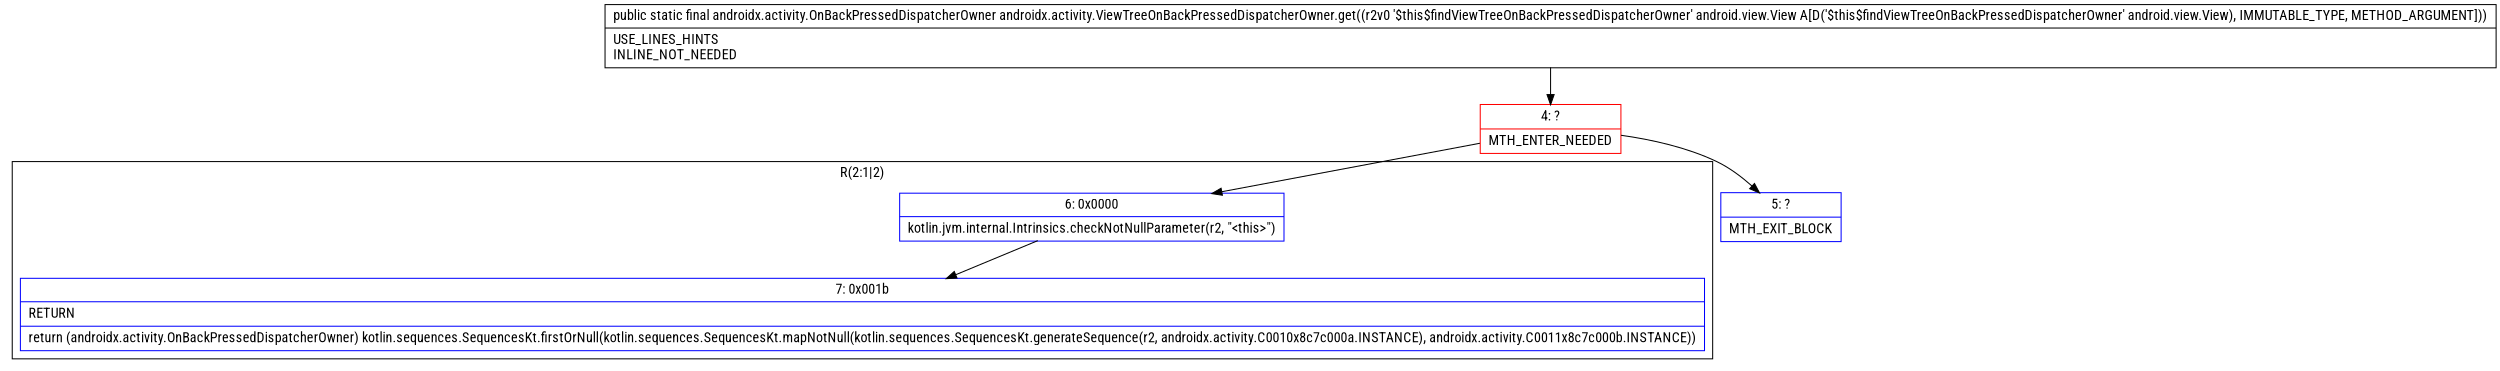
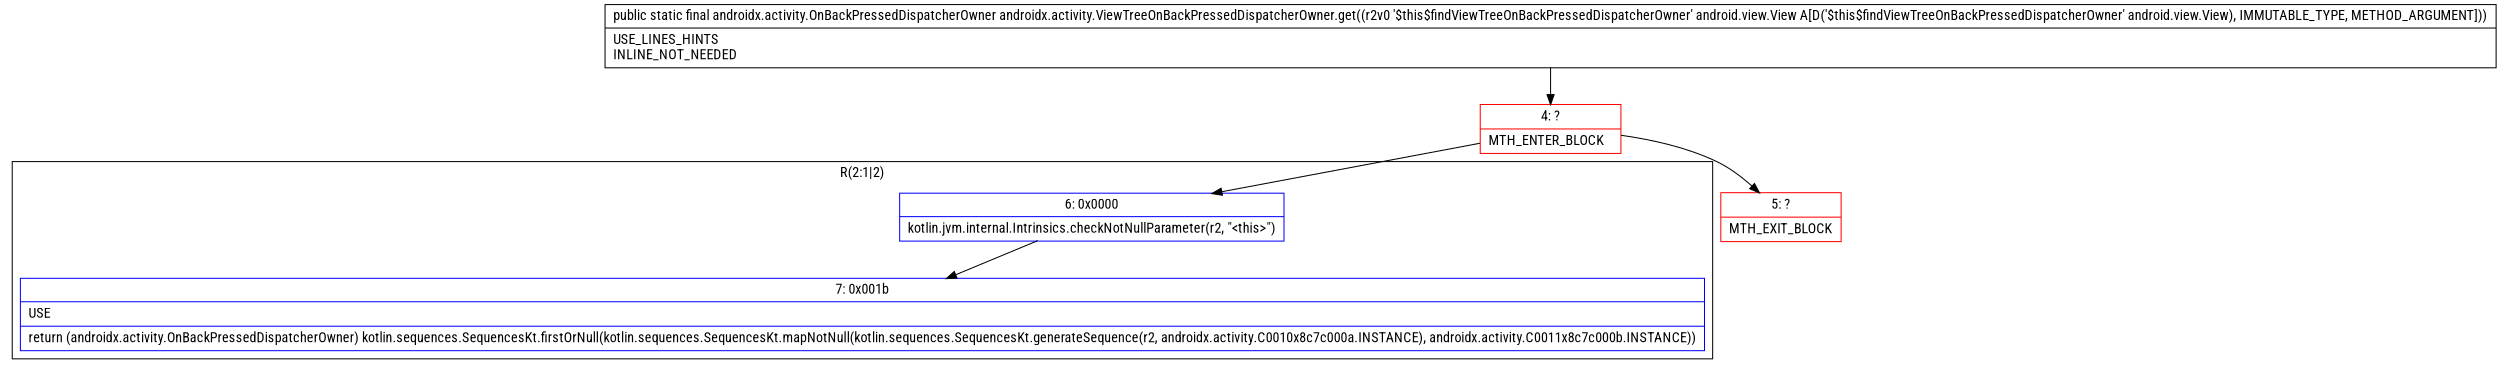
(1551, 141) -> (1546, 141)
(1781, 217) -> (1781, 217)
(52, 313) -> (40, 313)
